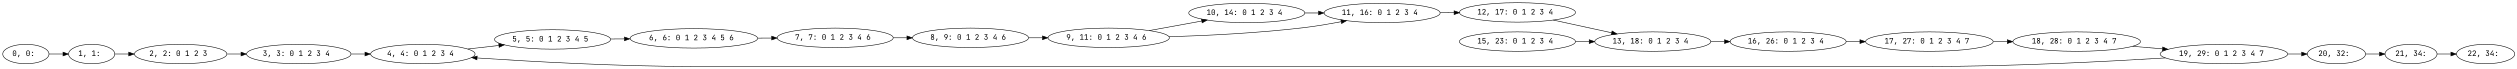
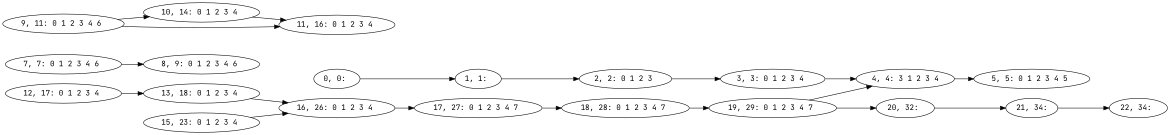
(1447, 13) -> none
(694, 38) -> none
(1036, 38) -> none
(1582, 42) -> (266, 116)
(423, 54) -> (905, 79)
